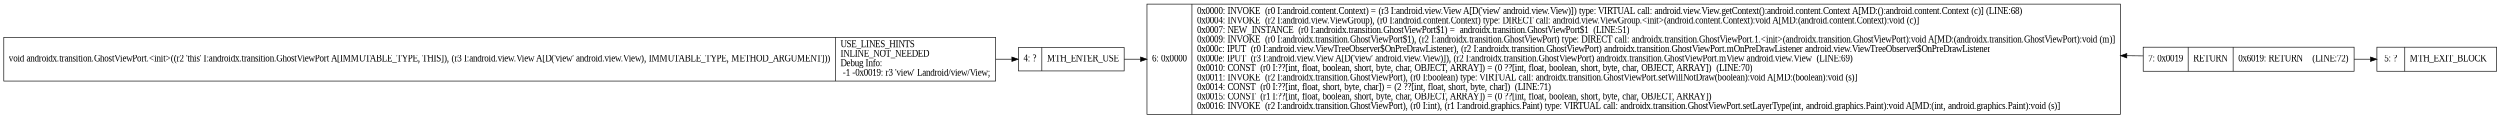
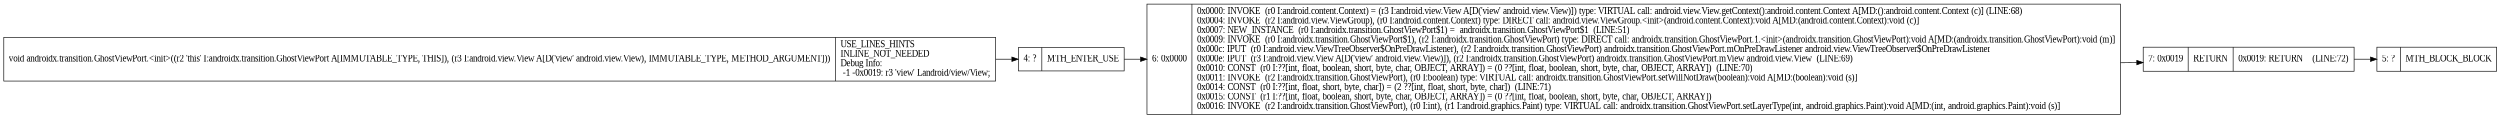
(2135, 56) -> (2129, 63)
(2294, 59) -> (2294, 59)
(2448, 59) -> (2448, 59)
